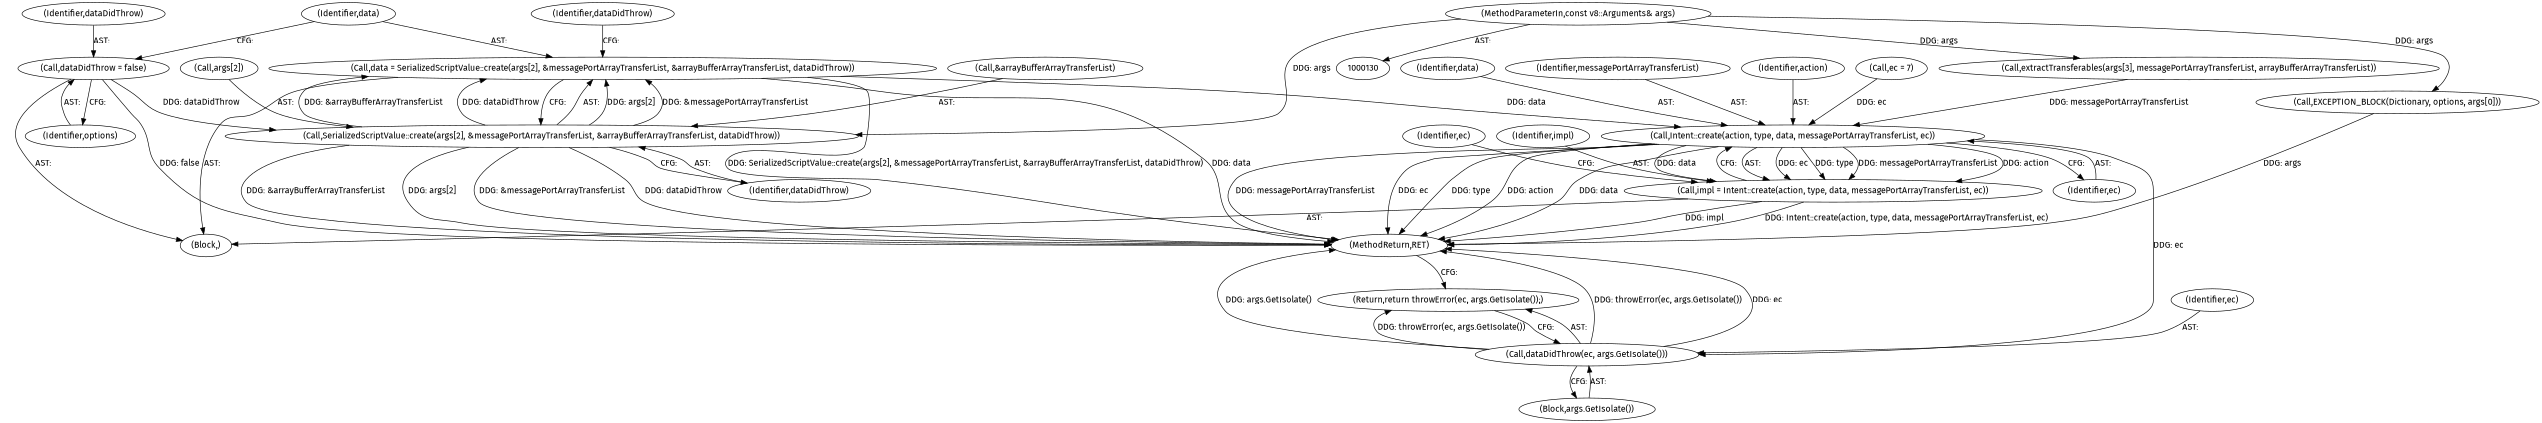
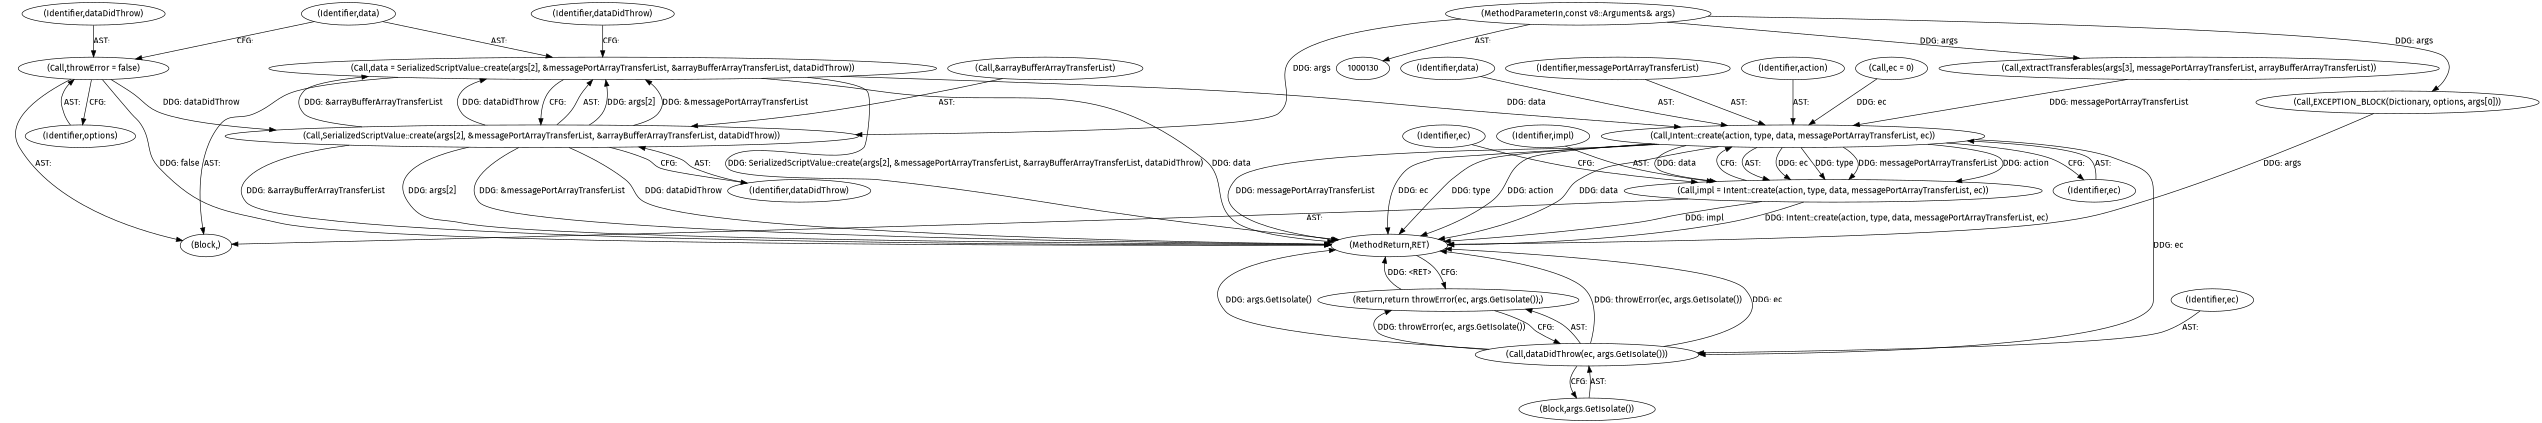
(94, 68) -> (94, 68)
(219, 68) -> none
(1892, 68) -> (1892, 68)
none -> (1389, 279)
